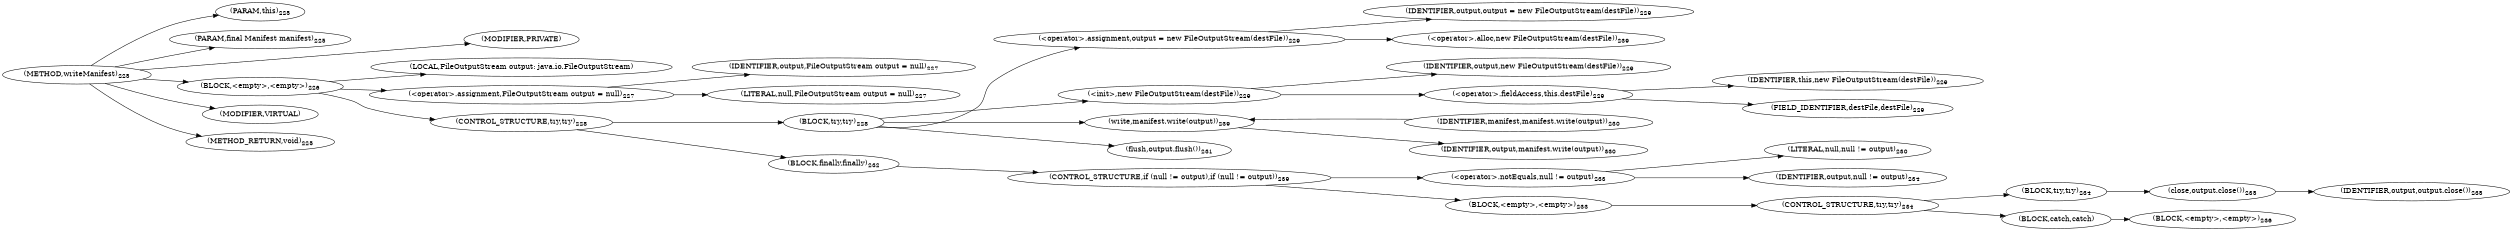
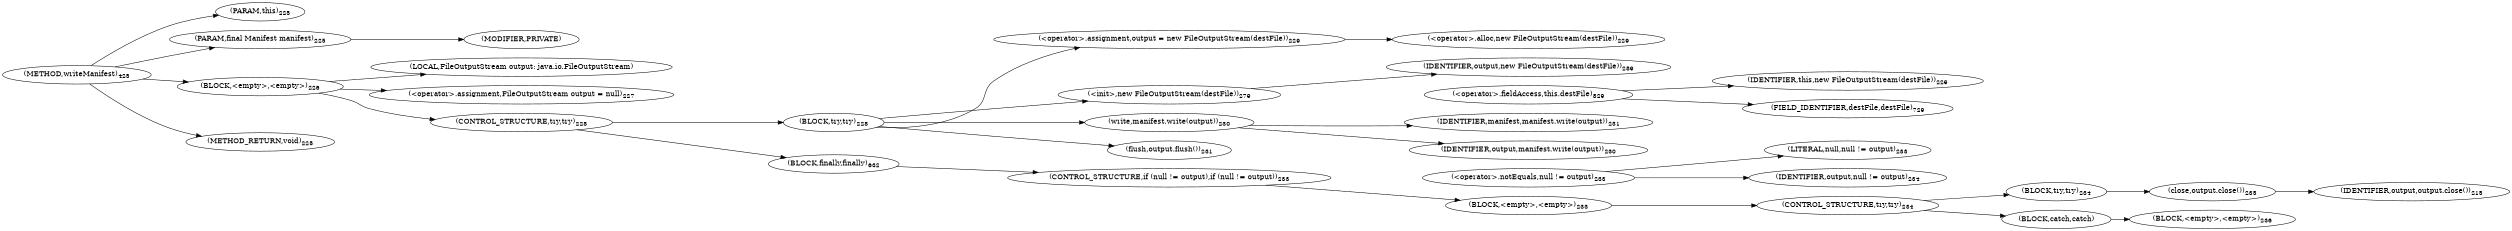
(1529, 12) -> none
(1623, 39) -> (1623, 39)
(302, 57) -> (405, 39)
(1628, 66) -> (1628, 66)
(834, 67) -> none
(124, 74) -> (124, 74)
(1245, 94) -> (1245, 94)
(1599, 94) -> (1599, 94)
(834, 95) -> none
(1350, 95) -> none
(1919, 108) -> (1919, 108)
(260, 114) -> none
(1333, 119) -> (1328, 126)
(1224, 122) -> (1224, 122)
(1614, 122) -> (1614, 122)
(1610, 149) -> (1610, 149)
(1902, 149) -> (1902, 149)
(874, 163) -> (874, 163)
(1284, 177) -> (1284, 177)
(1374, 178) -> none
(2477, 191) -> (2477, 191)
